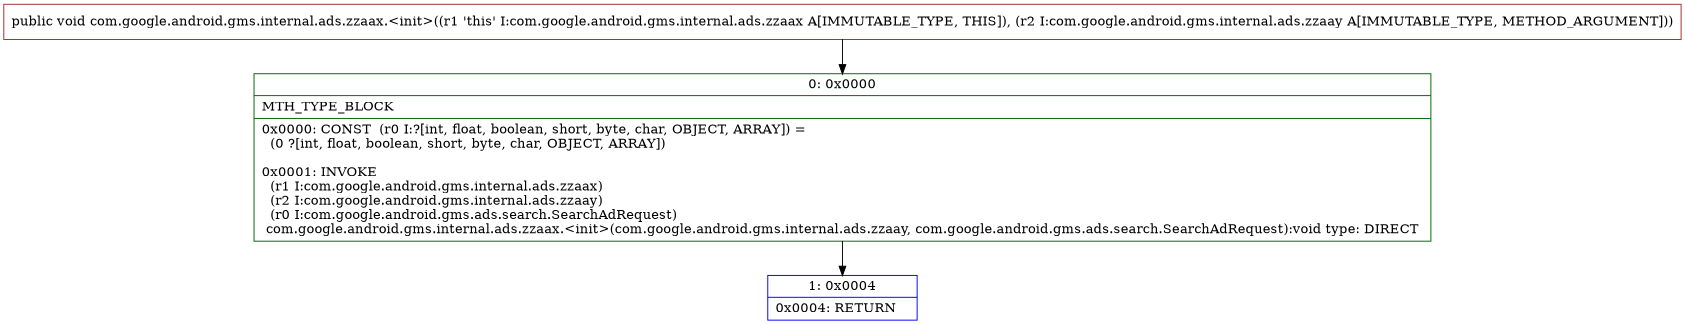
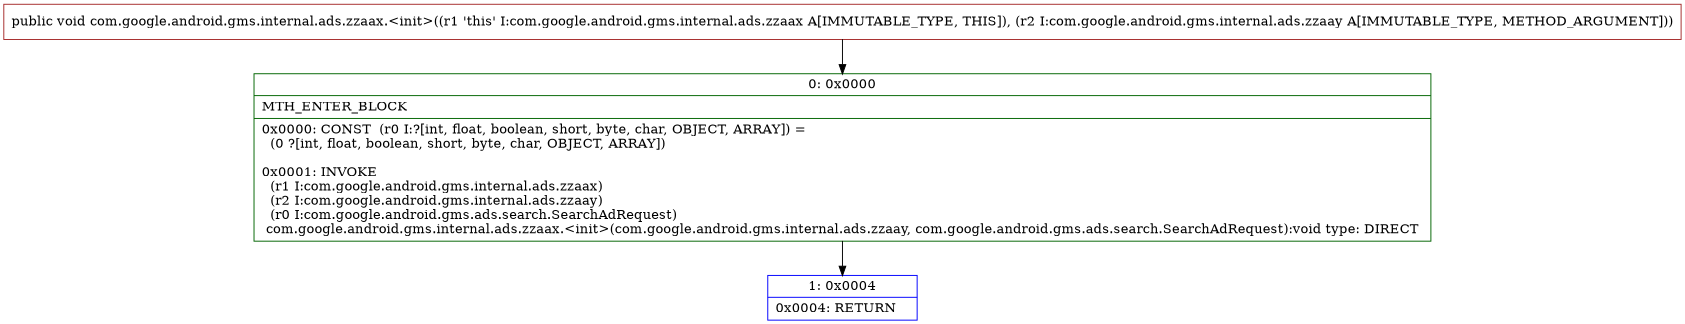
(328, 107) -> (335, 107)
